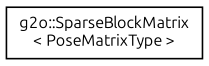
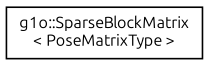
(104, 33) -> (104, 33)
